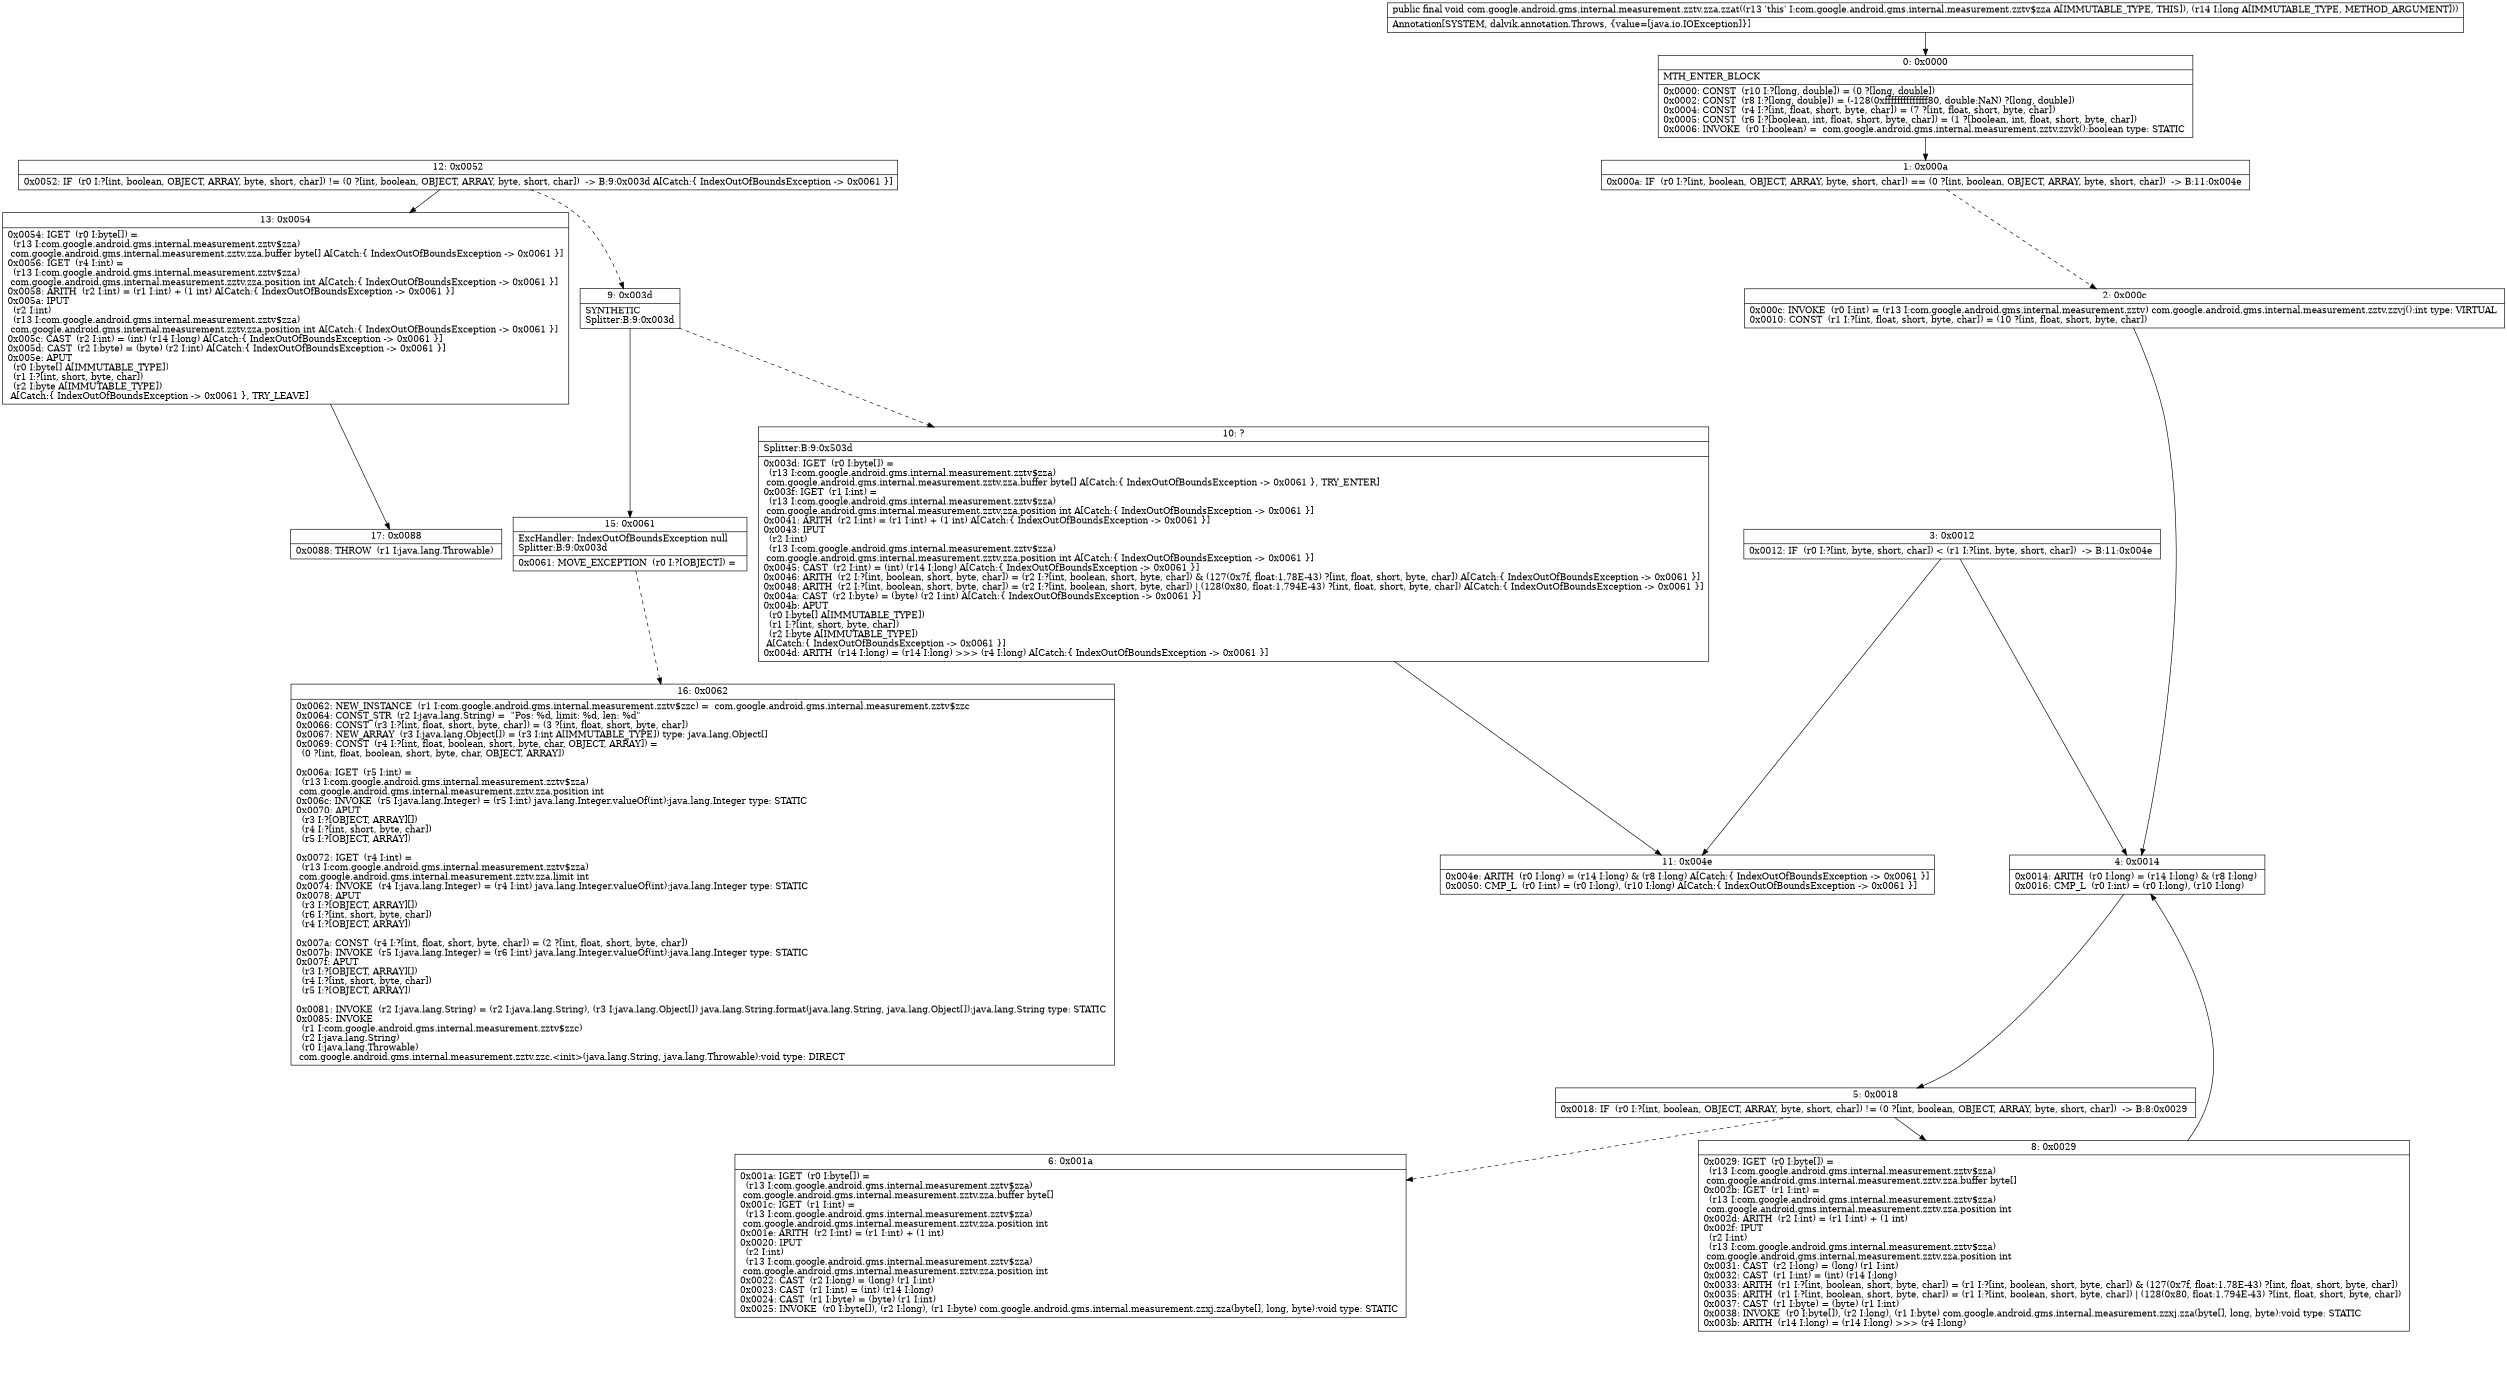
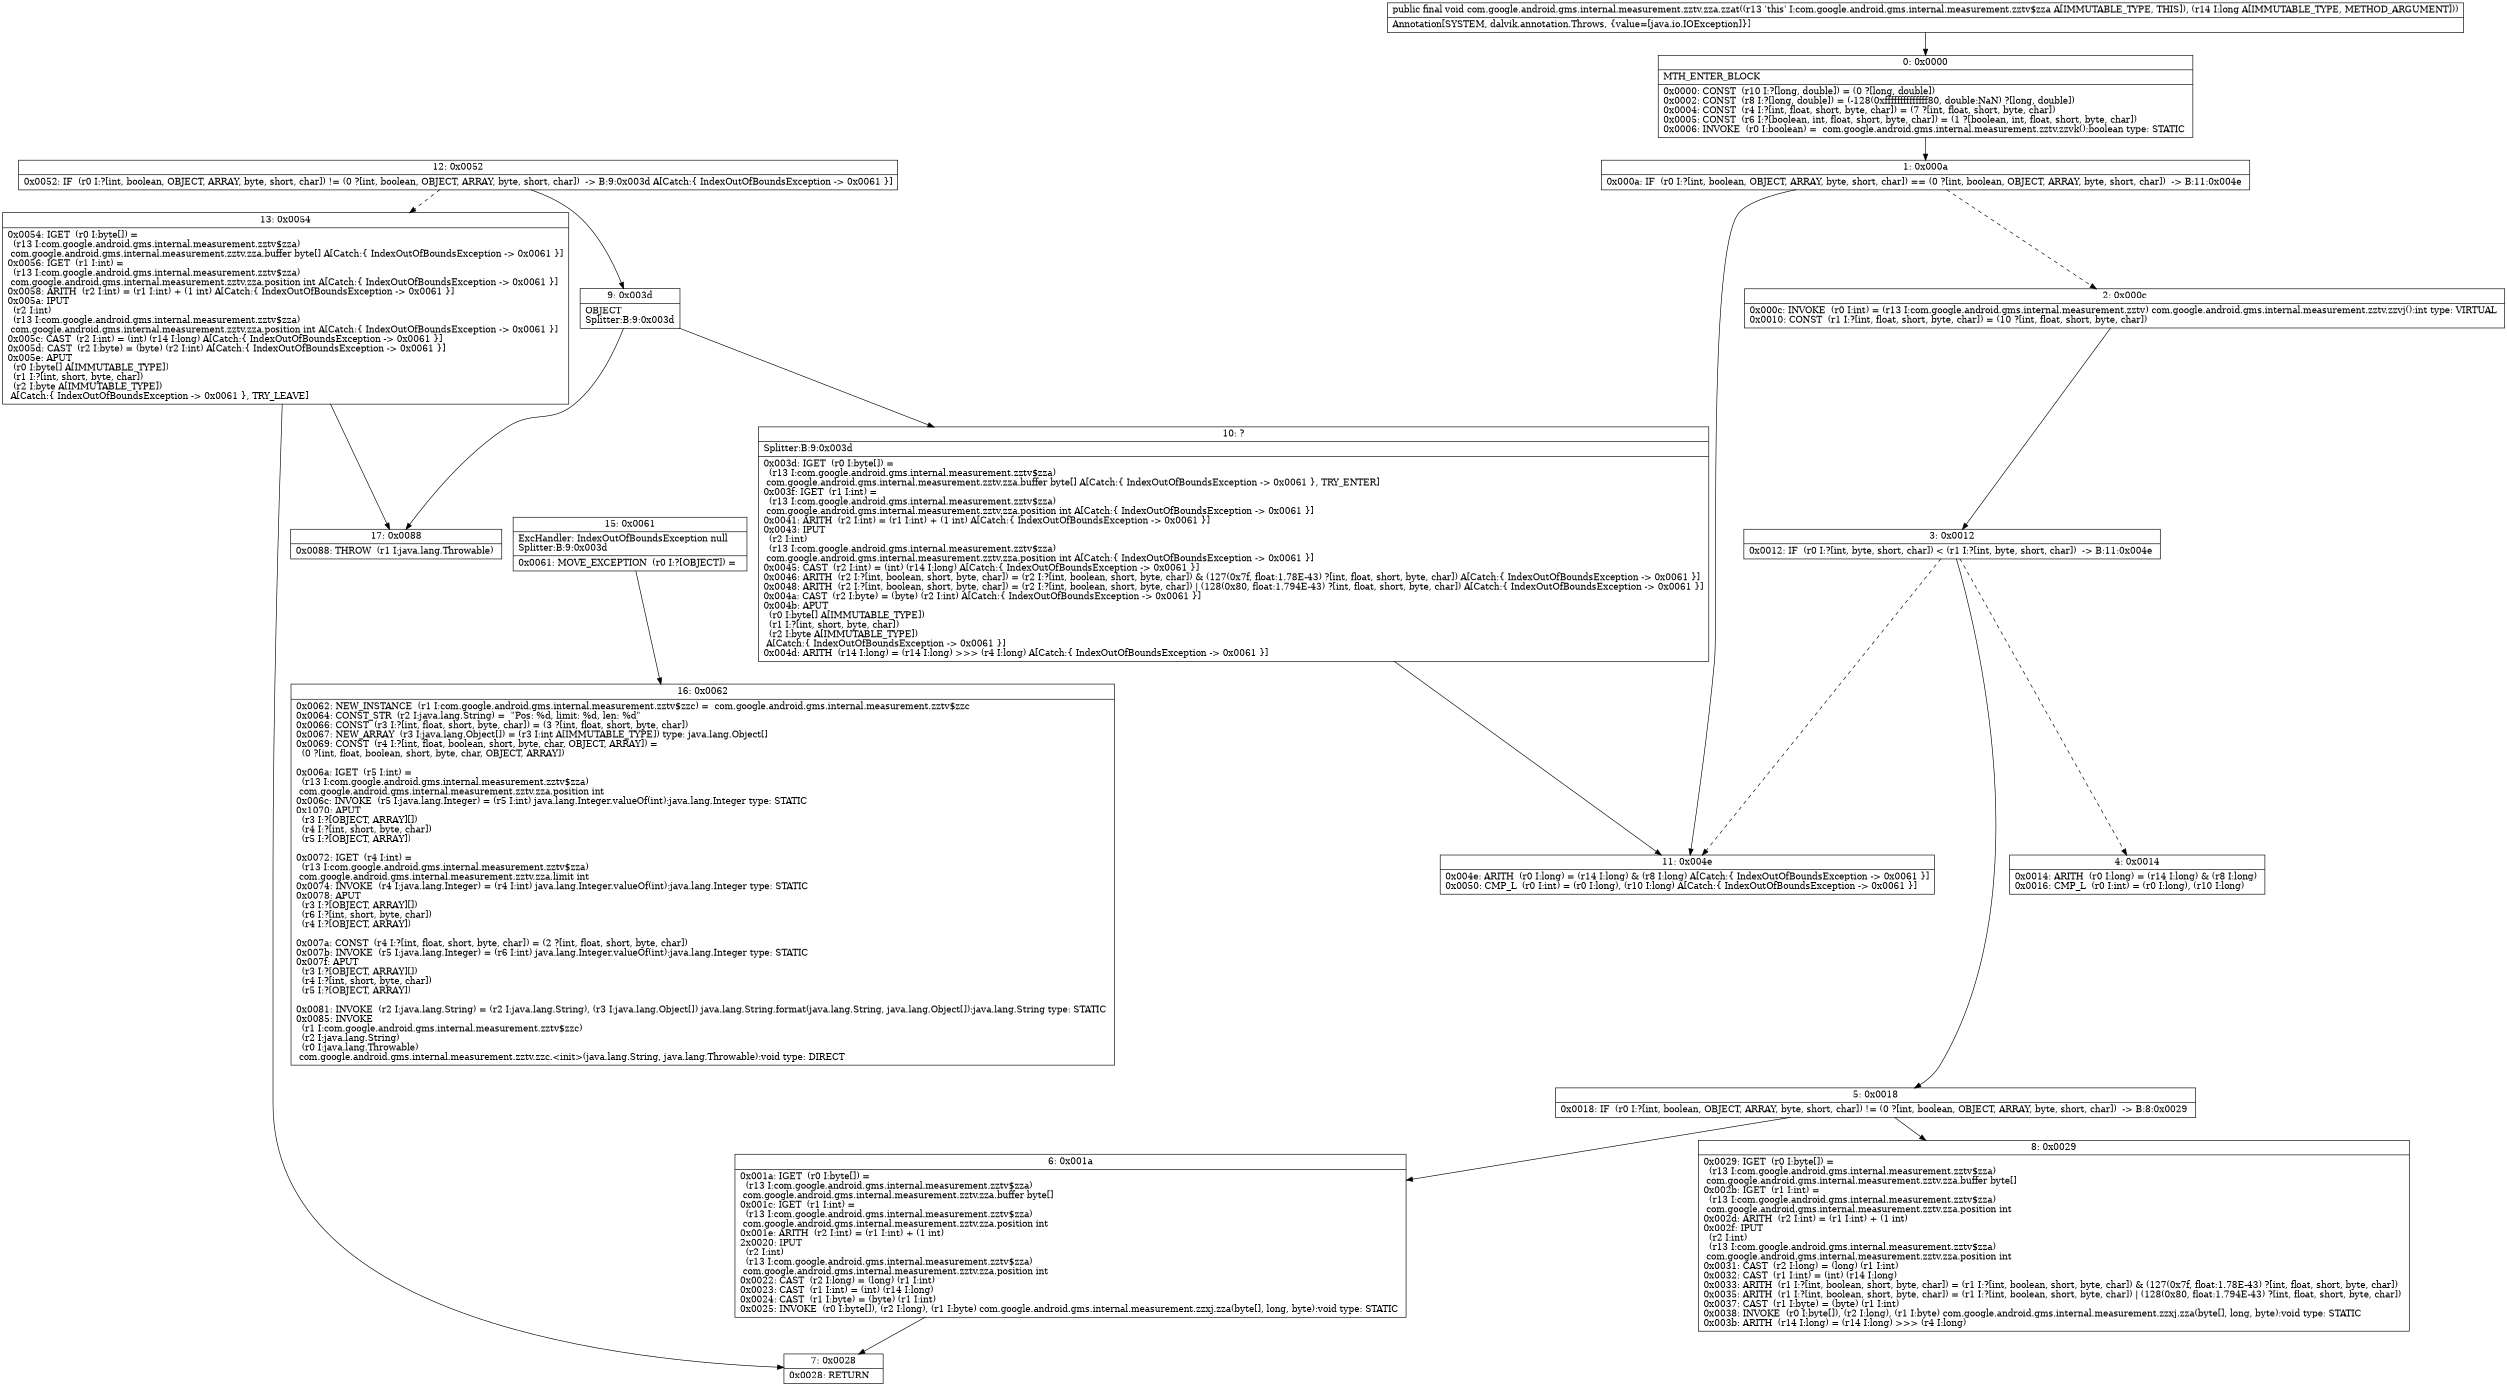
(427, 199) -> (427, 199)
(587, 225) -> (587, 225)
(67, 264) -> (67, 264)
(613, 311) -> (604, 311)
(803, 376) -> (803, 376)
(630, 420) -> (518, 421)
(808, 449) -> (808, 449)
none -> (1716, 499)
(2175, 587) -> (2039, 426)
(648, 624) -> (648, 624)
(2042, 704) -> (2042, 704)
(1824, 705) -> (1824, 705)
(331, 811) -> (331, 811)
(2034, 1001) -> (1995, 829)
(2208, 1017) -> none
(1602, 1148) -> (1602, 1148)
(774, 1243) -> (774, 1243)
none -> (834, 1369)
